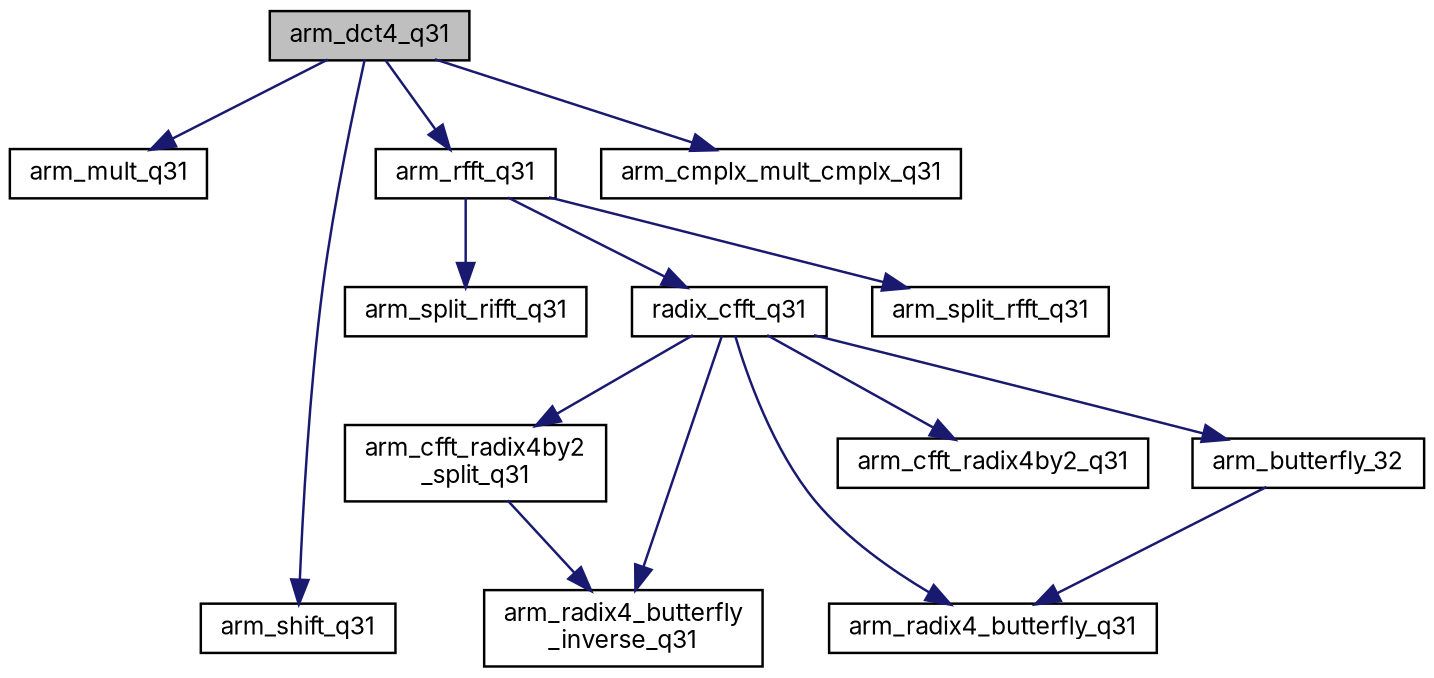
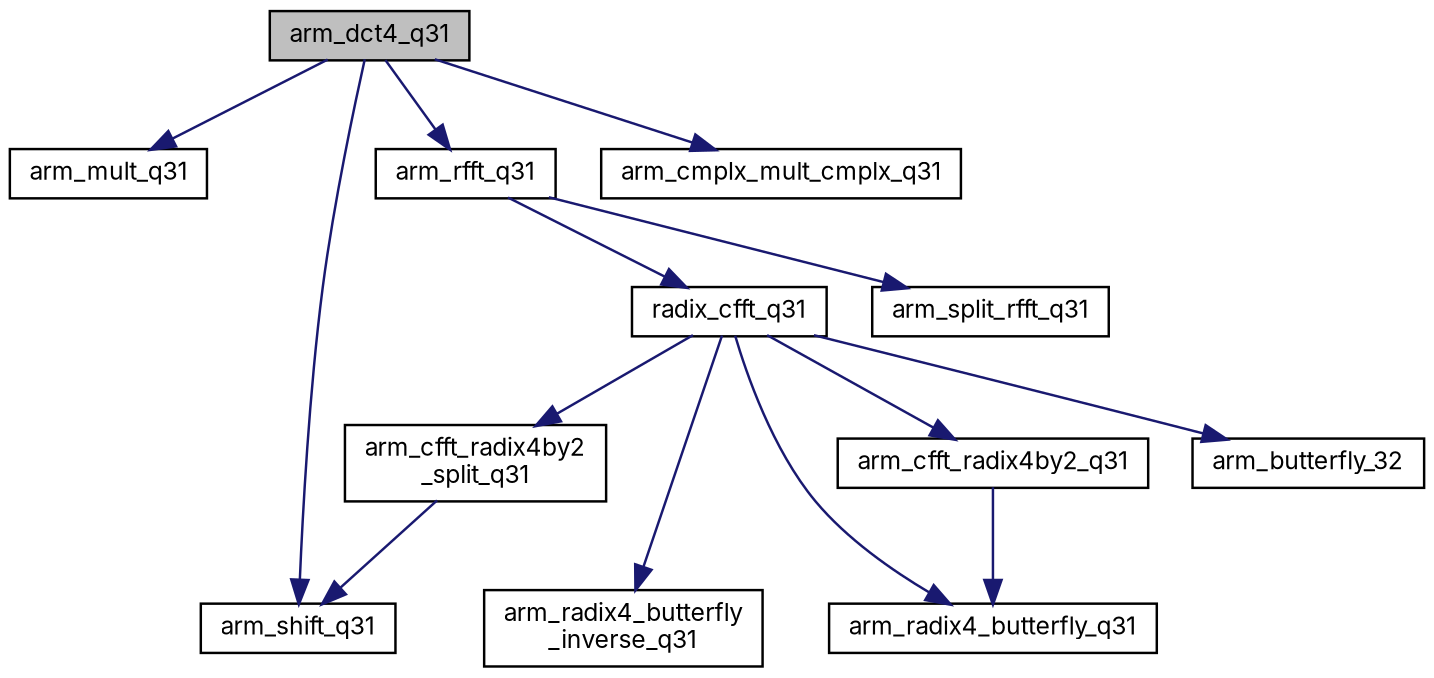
(466, 312) -> none
(541, 537) -> (389, 544)
(1162, 540) -> (993, 533)
